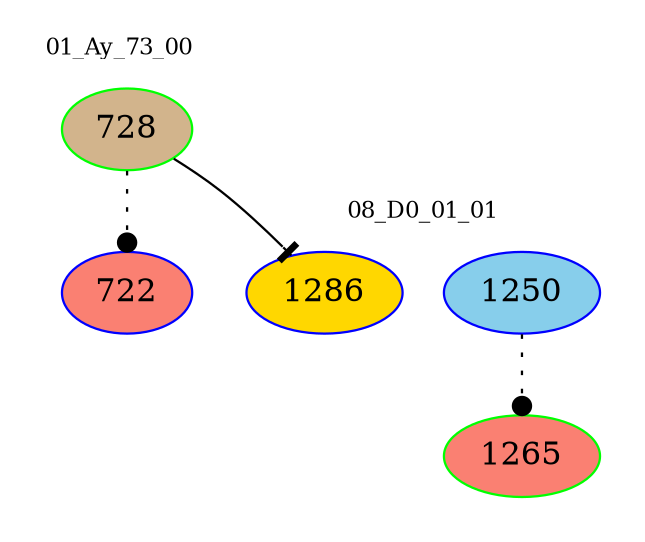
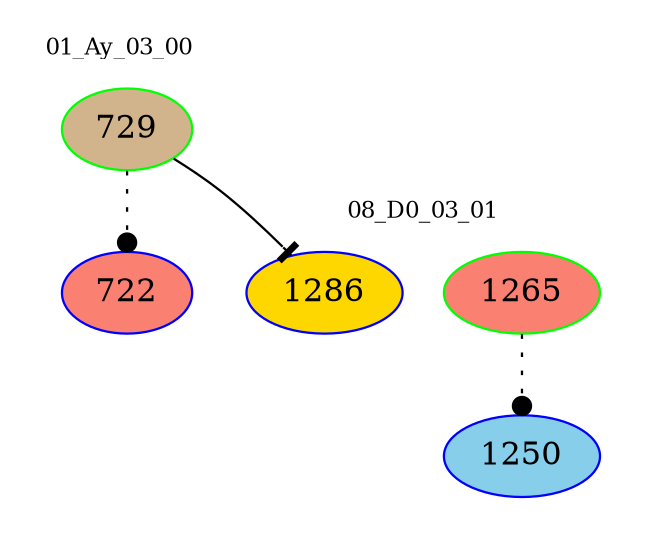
(119, 49) -> (119, 49)
(127, 129) -> (127, 129)
(423, 212) -> (423, 212)
(522, 366) -> (522, 366)
